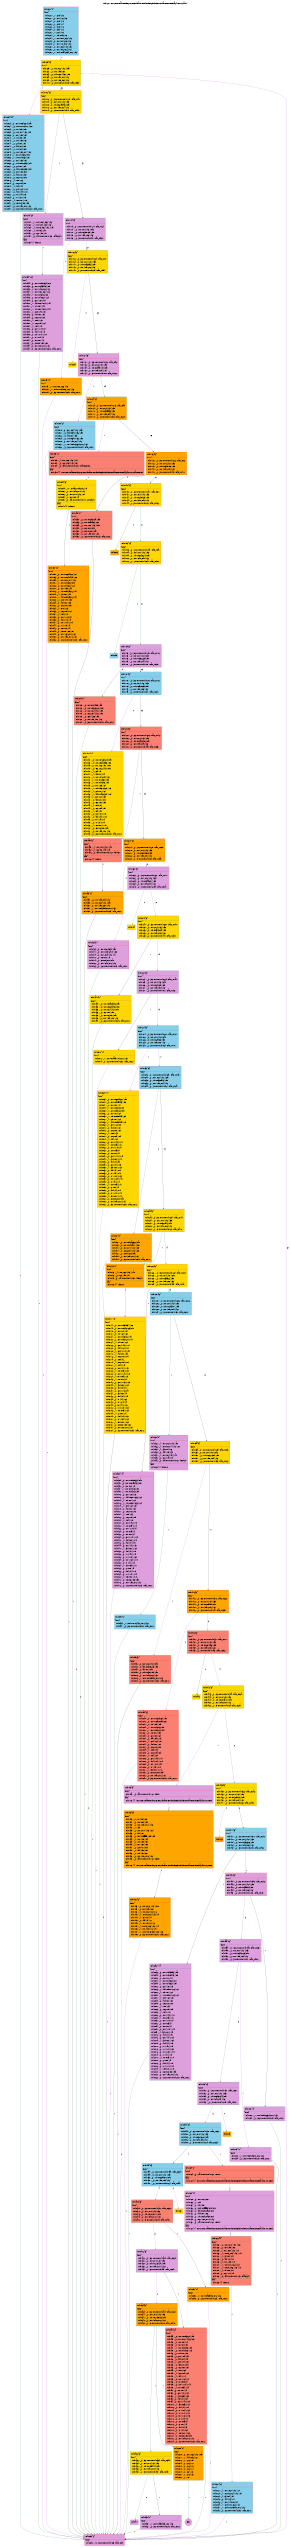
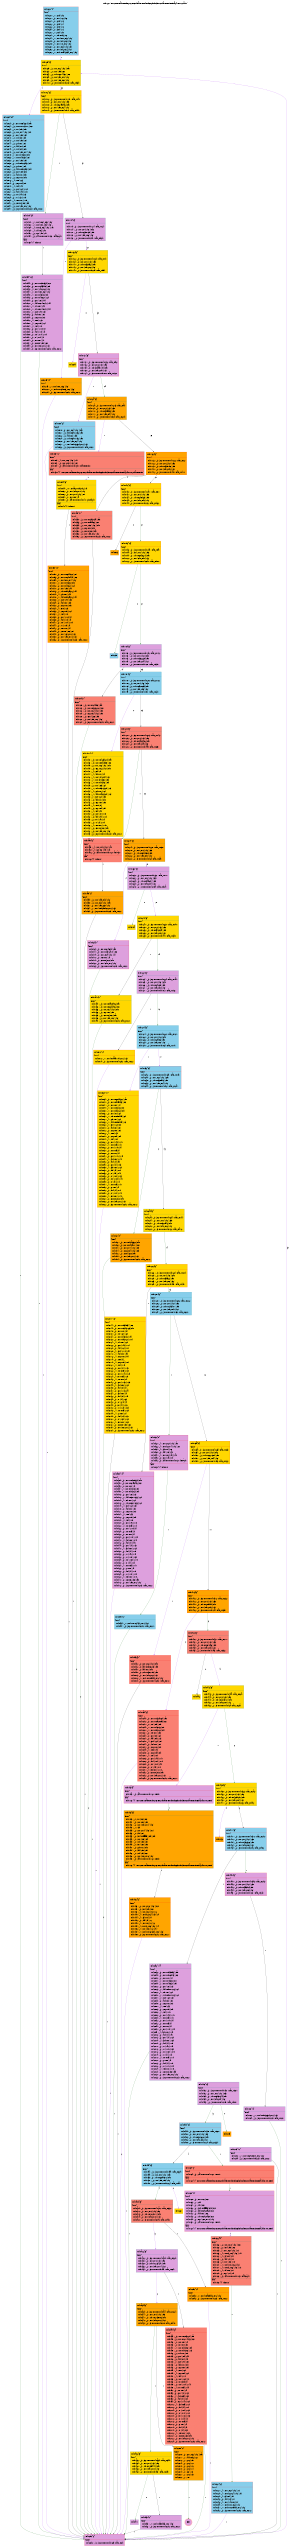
(125, 1276) -> none
(240, 1951) -> none
